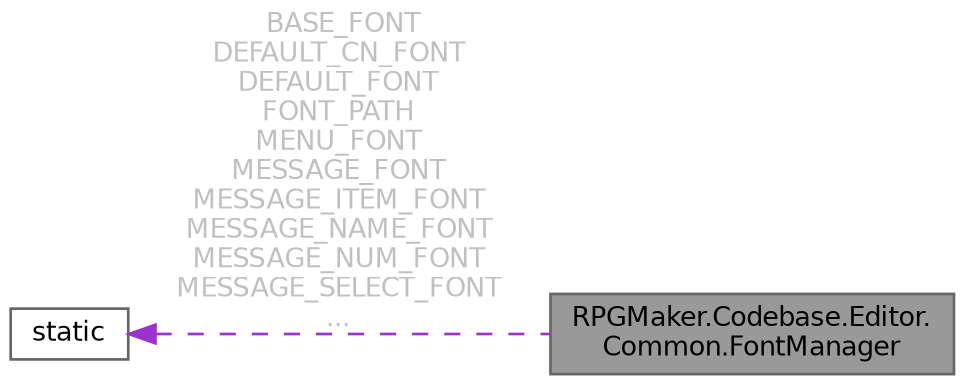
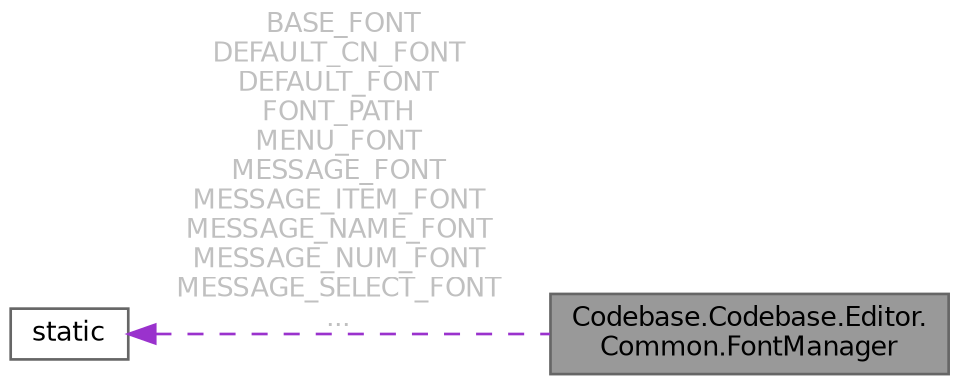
(752, 334) -> (750, 334)
